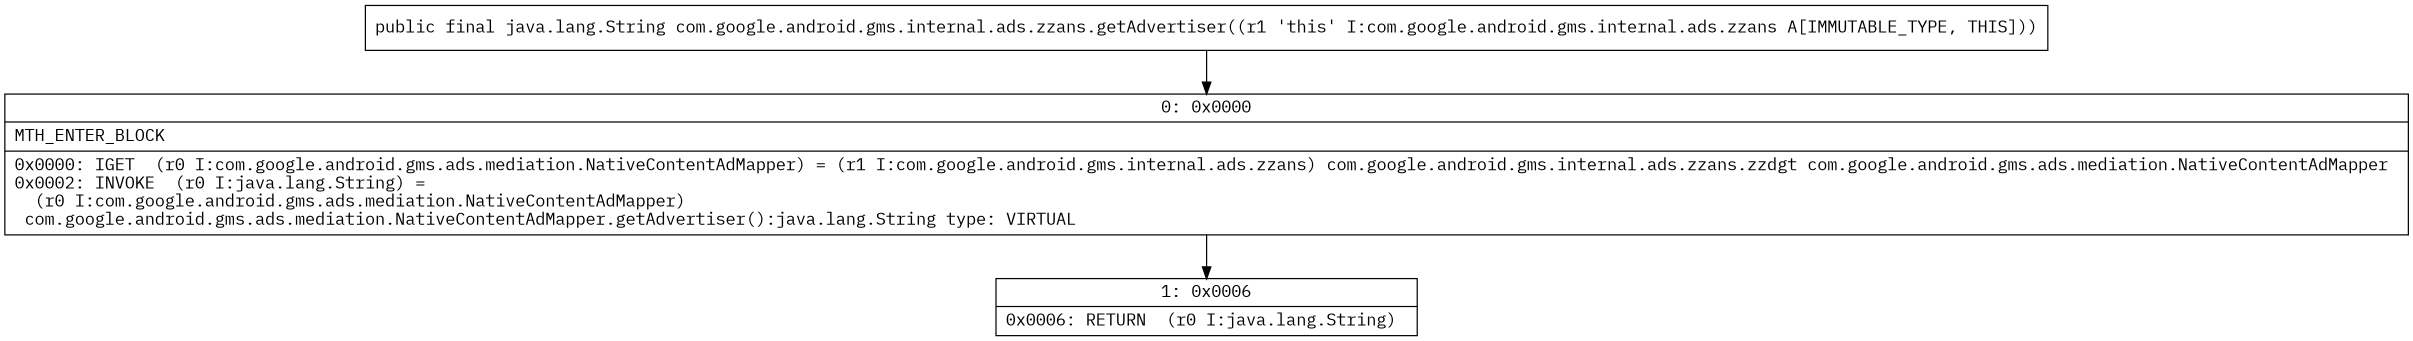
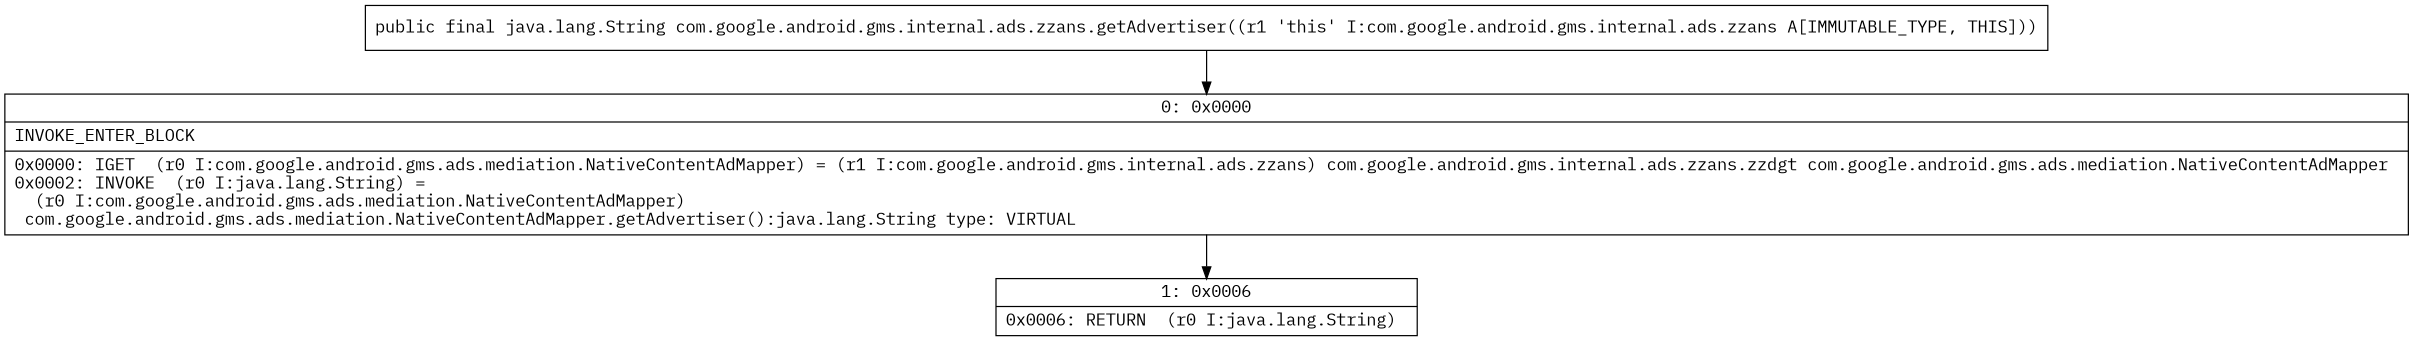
(90, 136) -> (105, 136)
